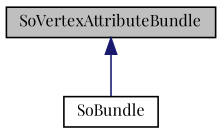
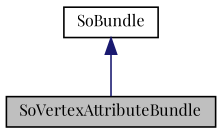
(111, 75) -> (111, 75)
